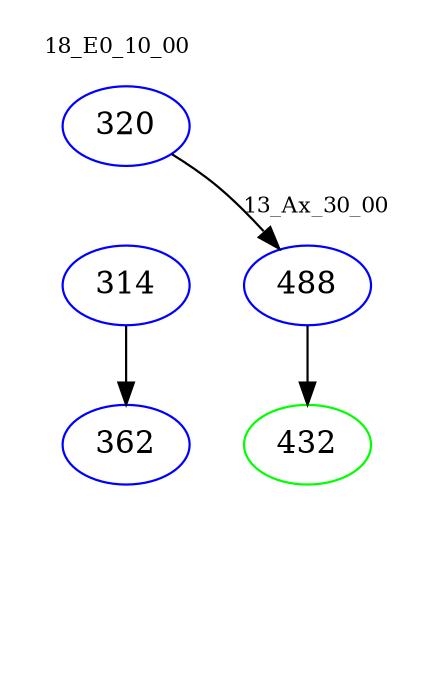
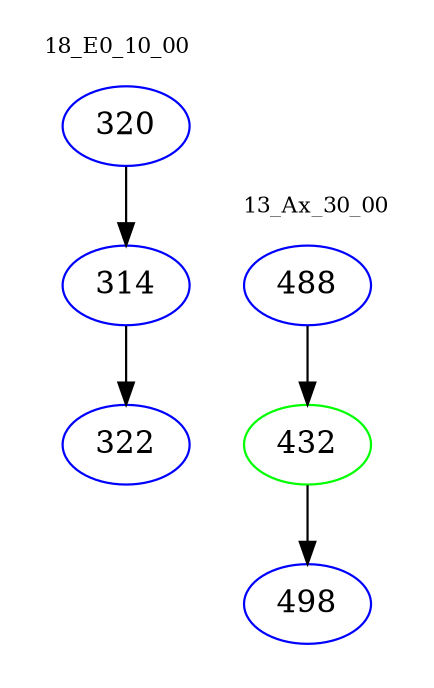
(241, 208) -> (126, 195)
(126, 445) -> (126, 445)
none -> (308, 604)
